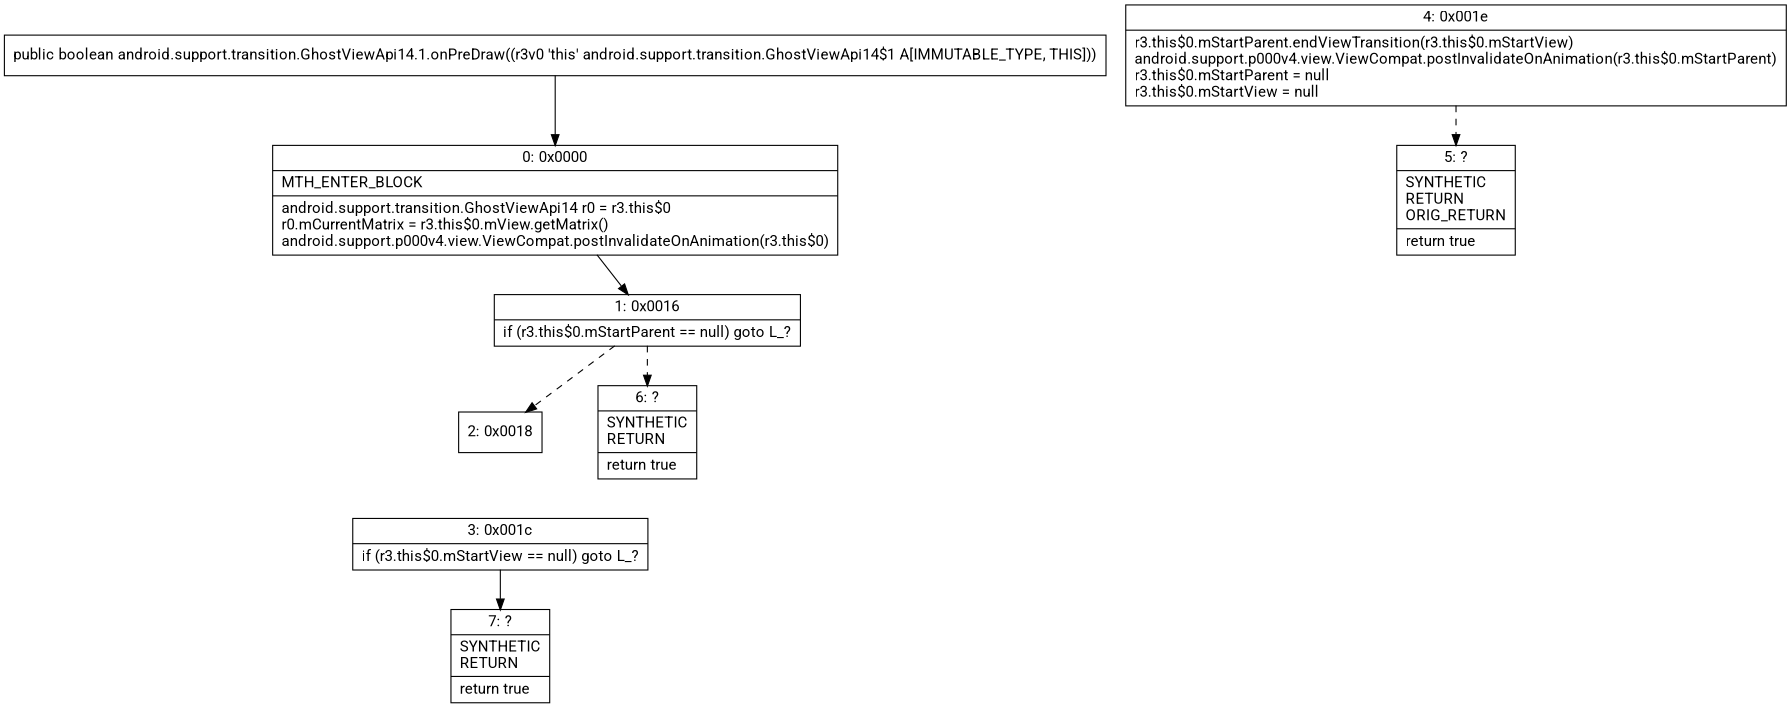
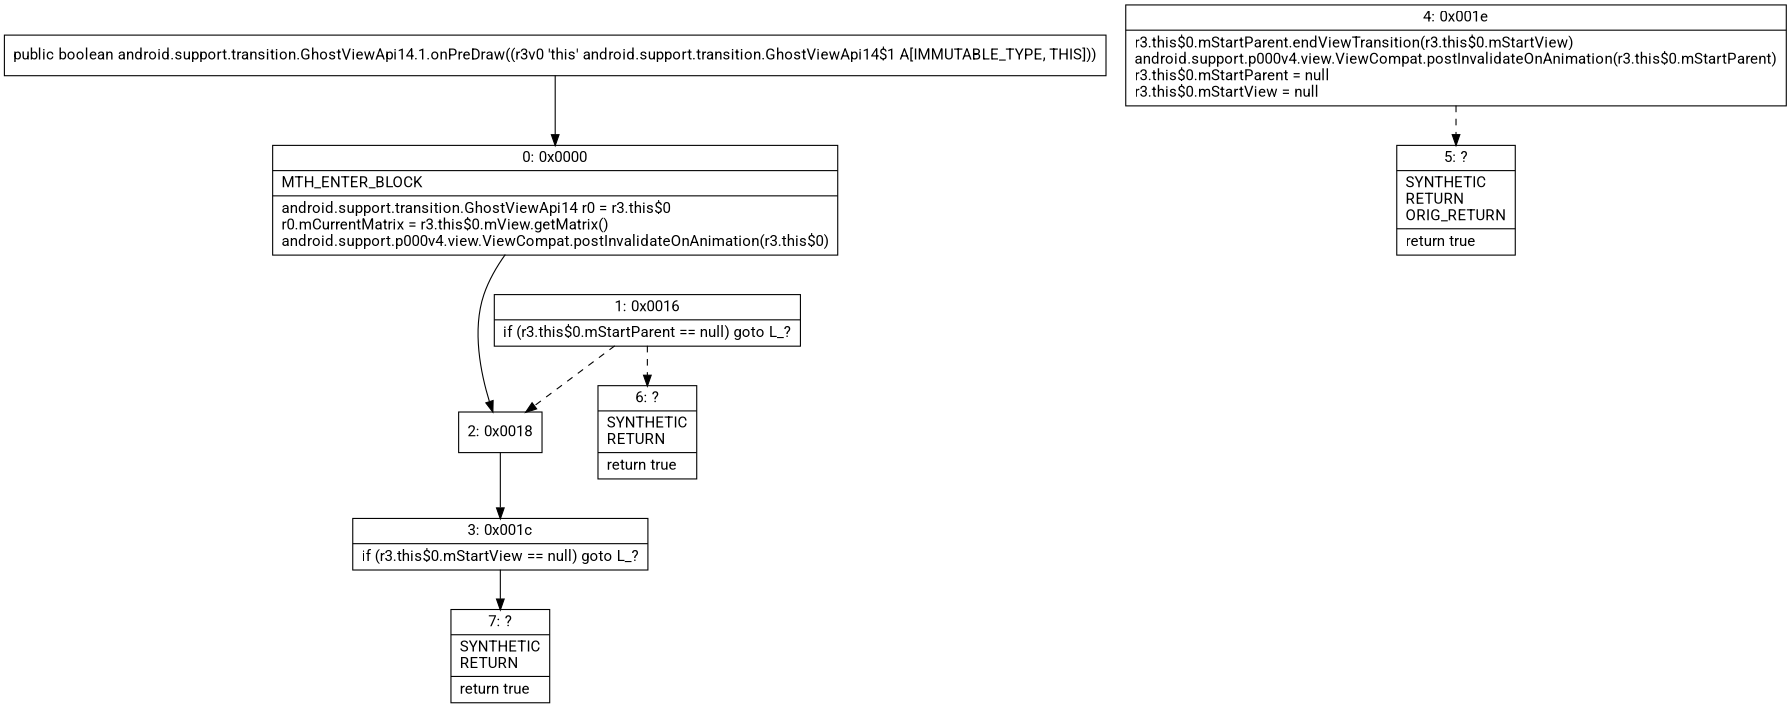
(609, 270) -> (478, 326)
none -> (500, 480)
